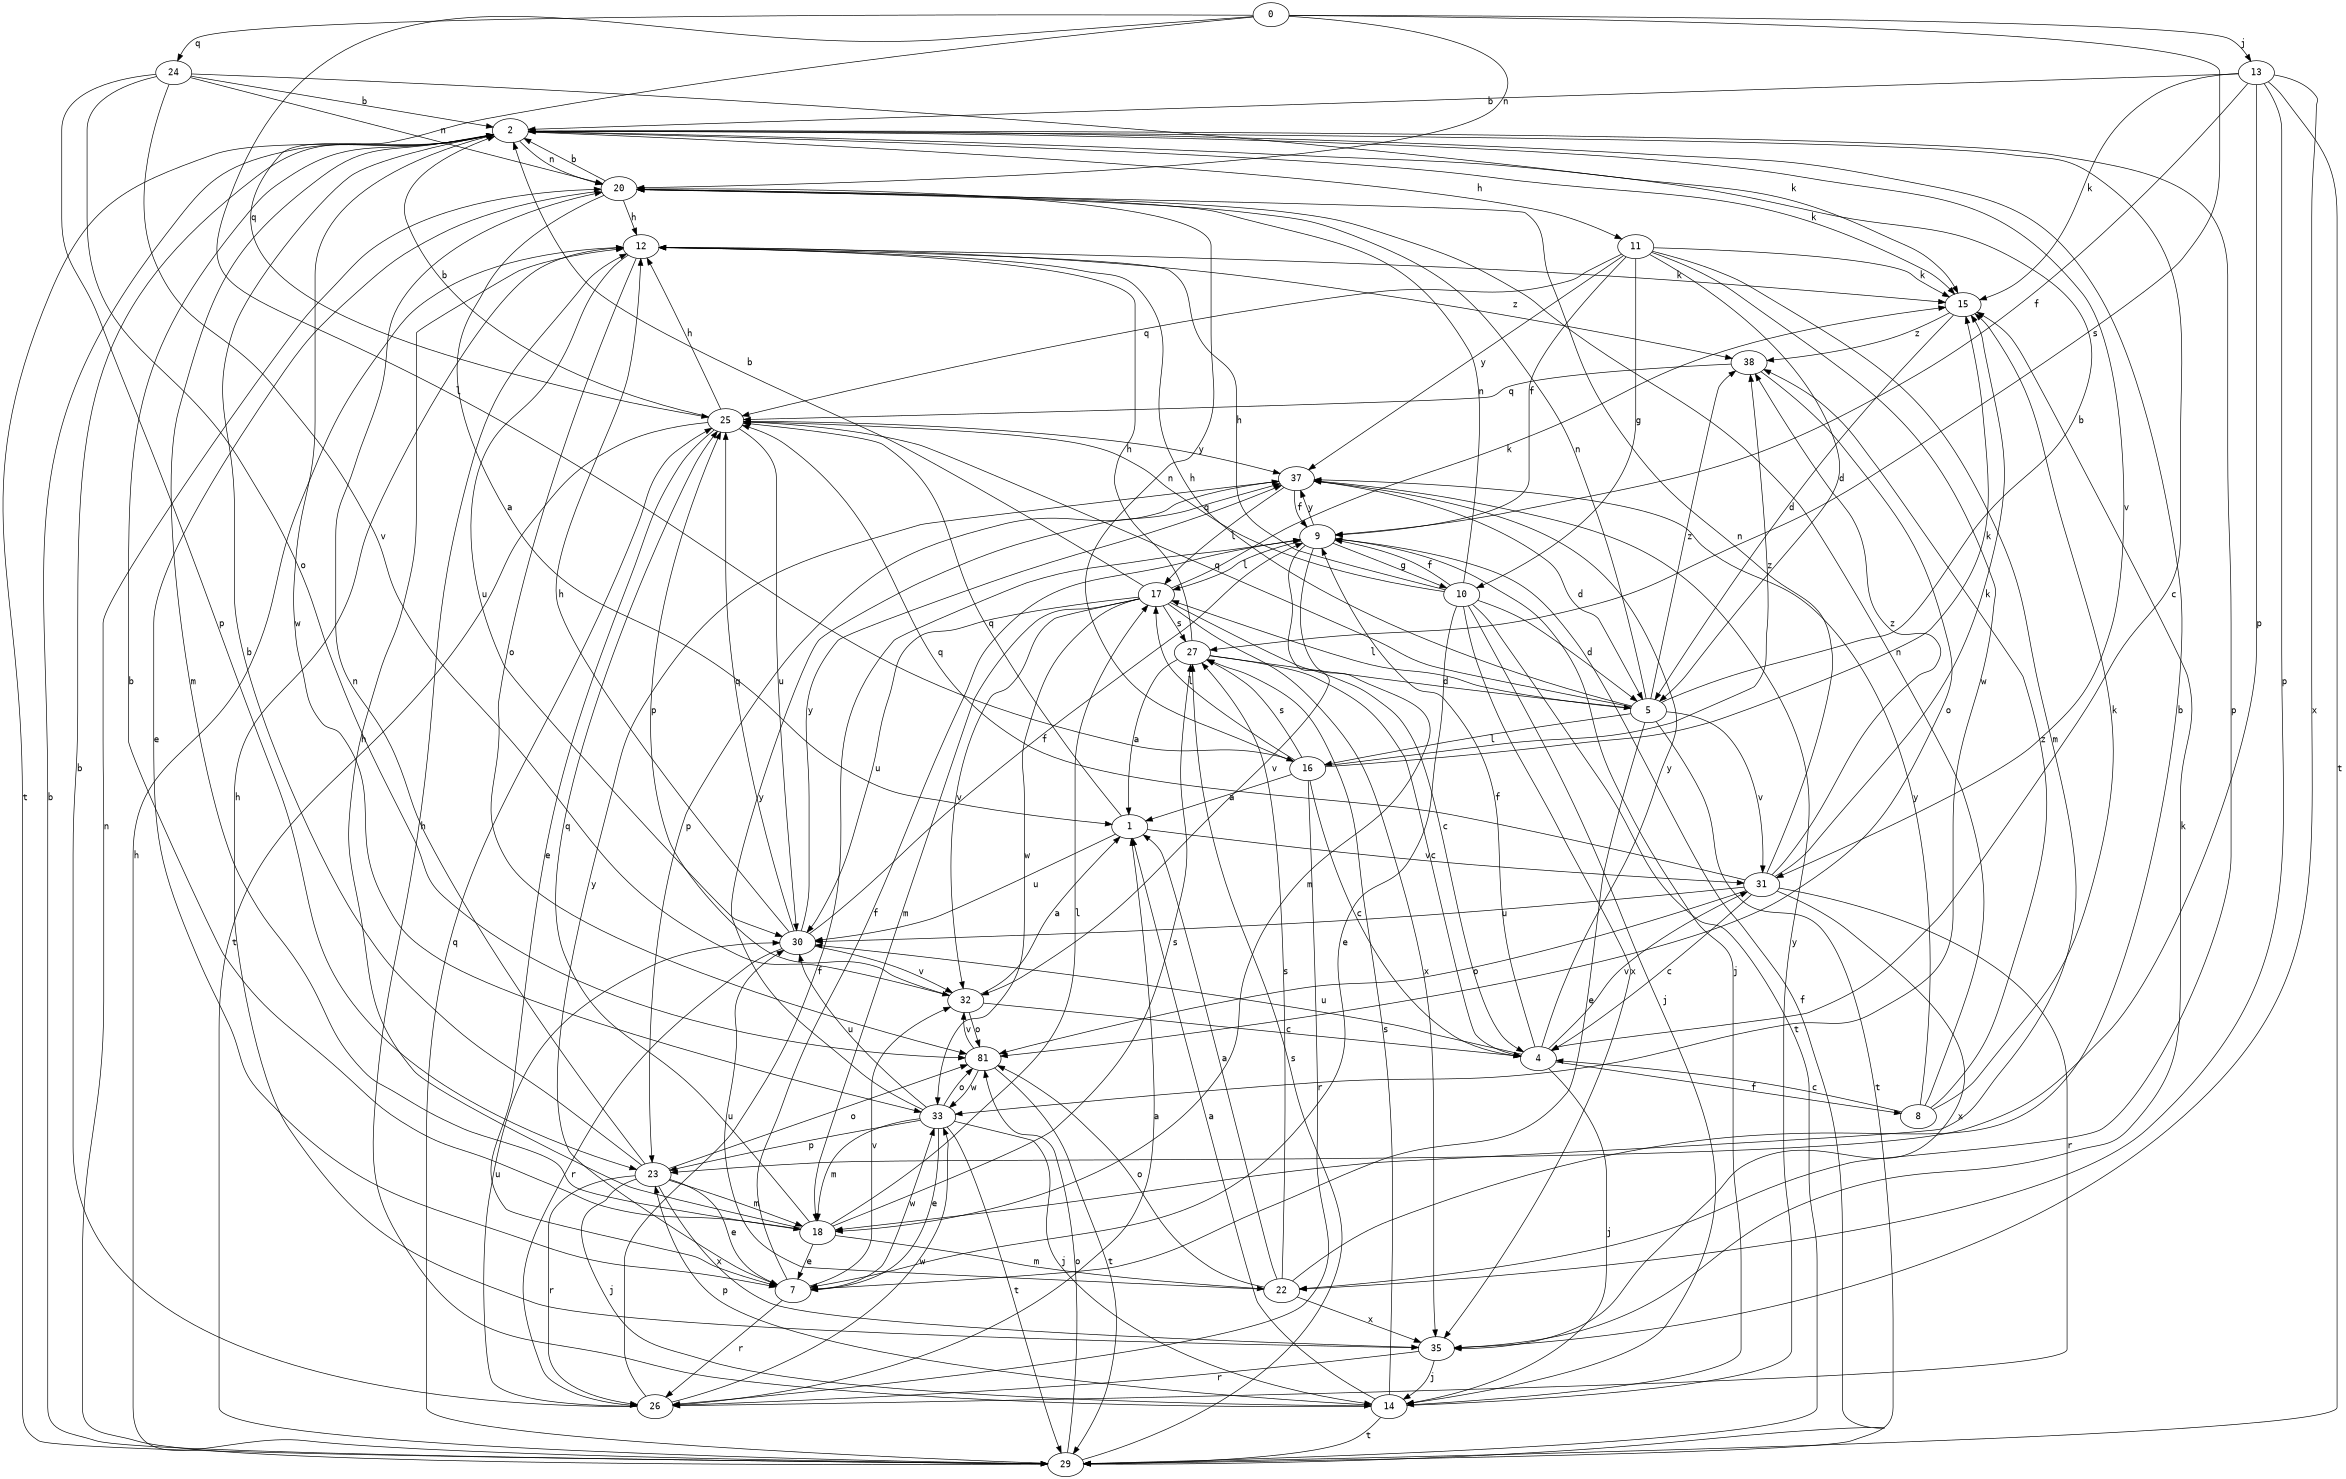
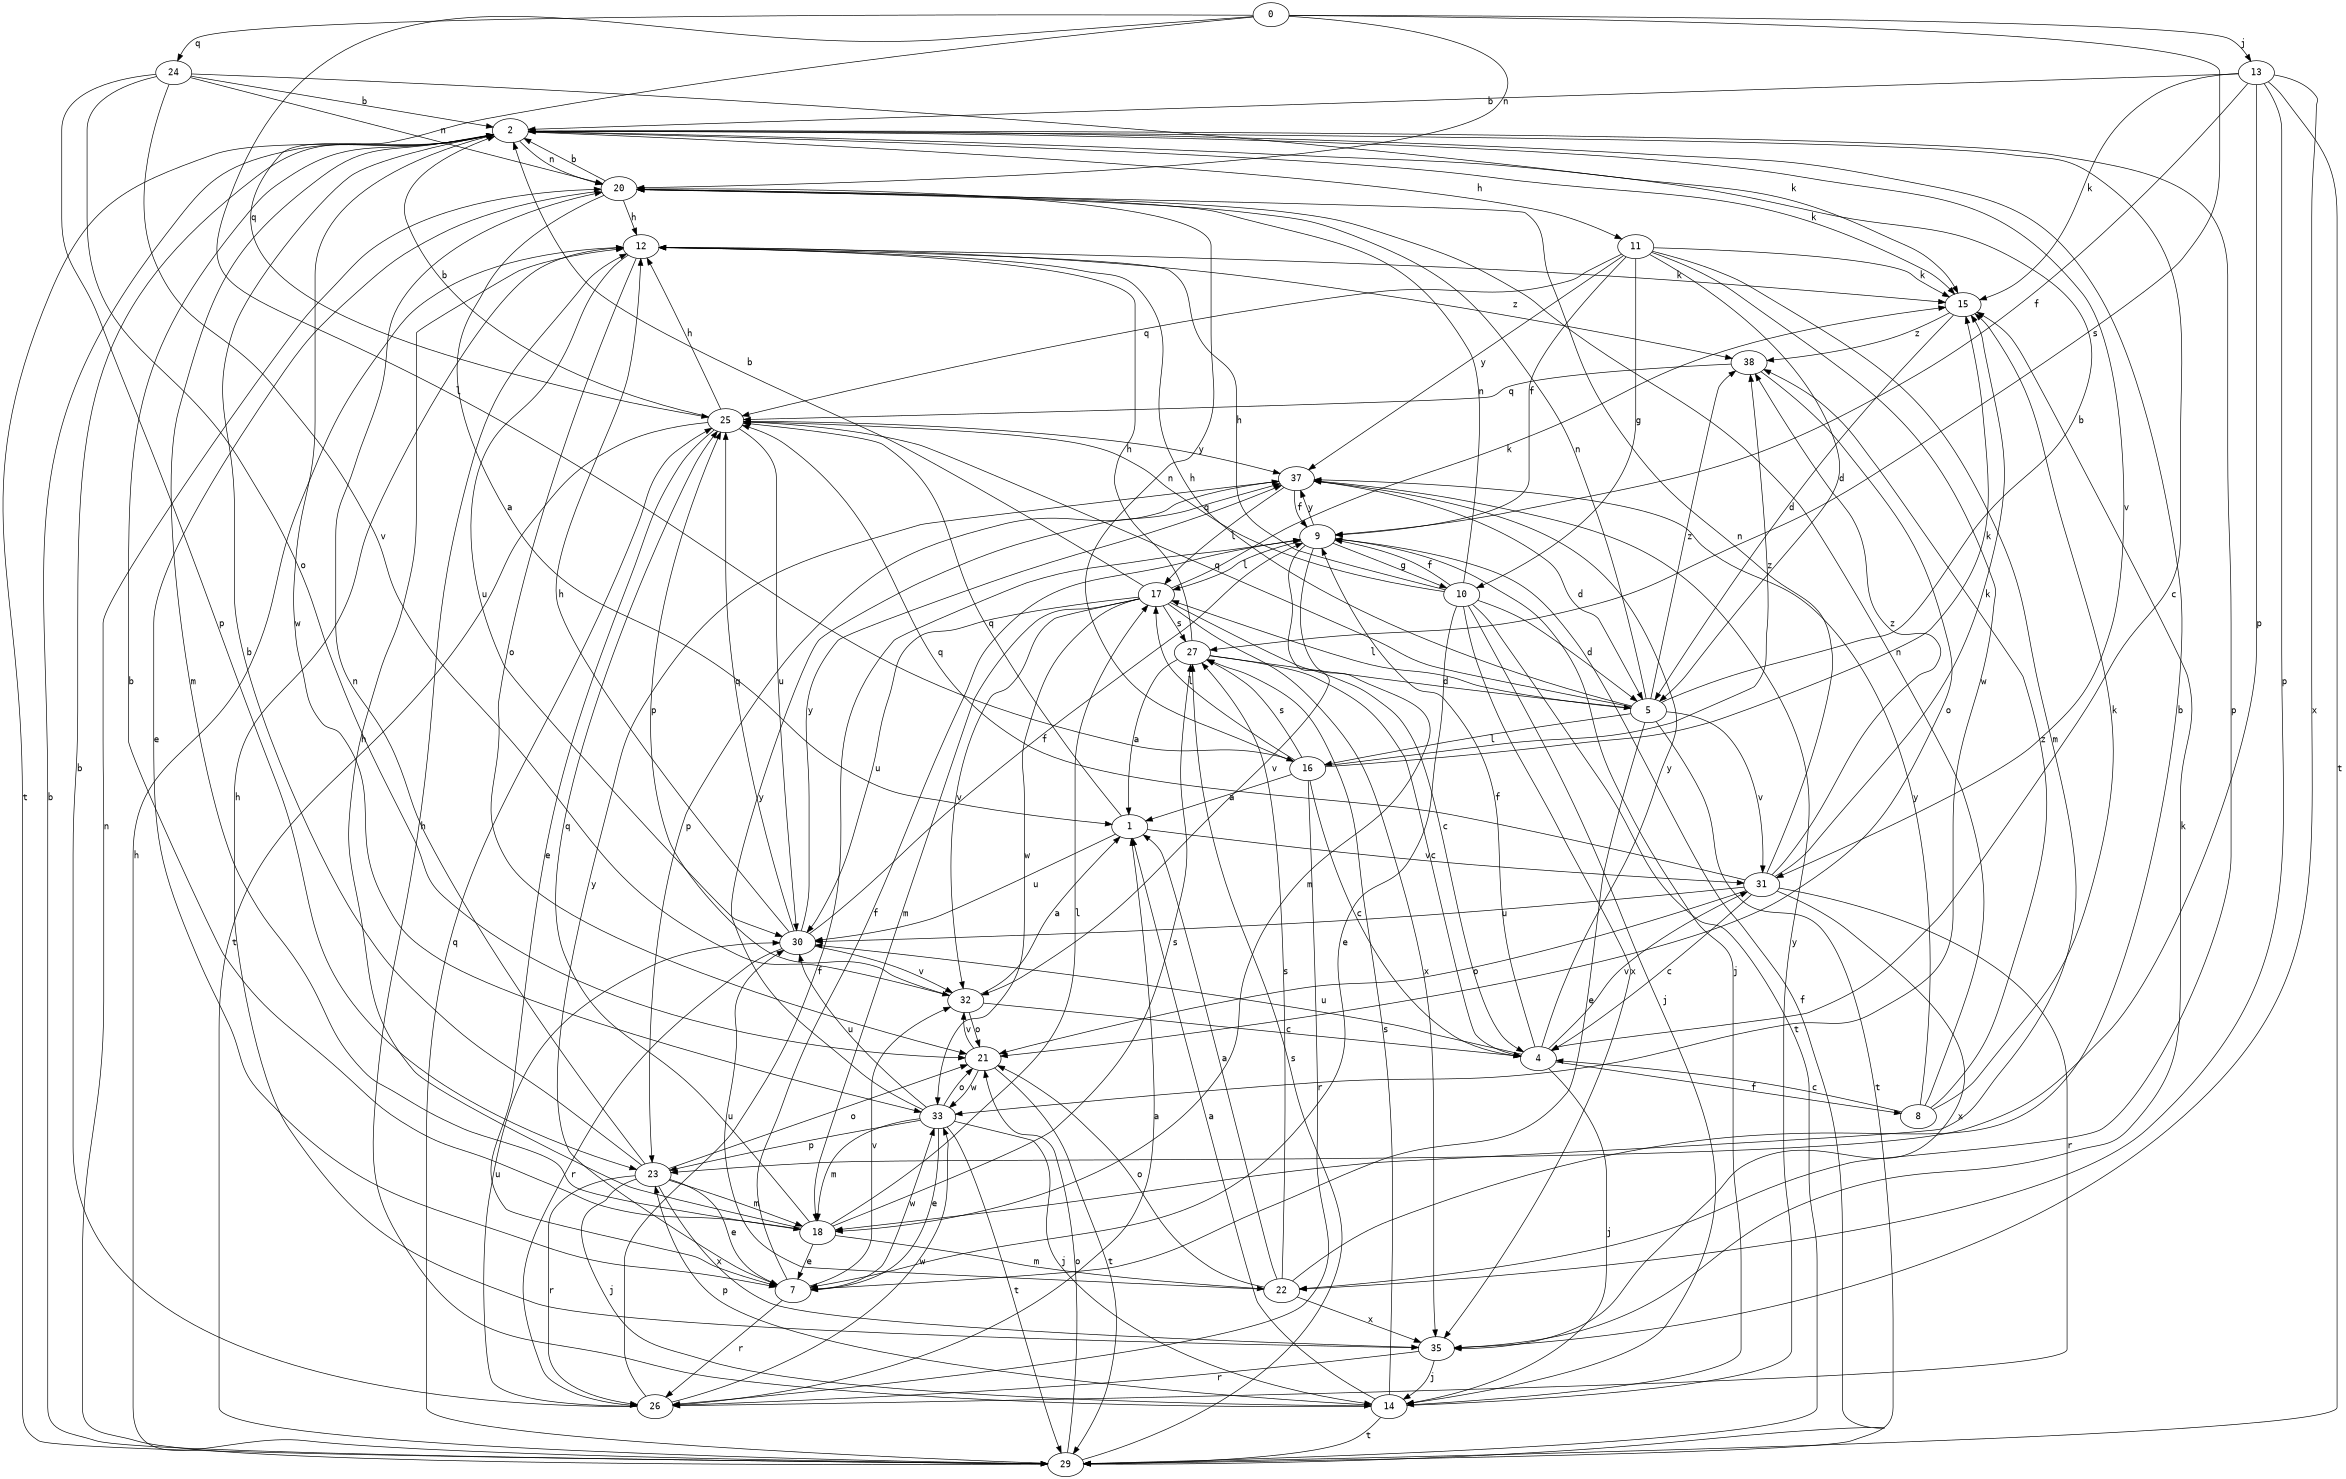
(983, 1059) -> (983, 1059)
